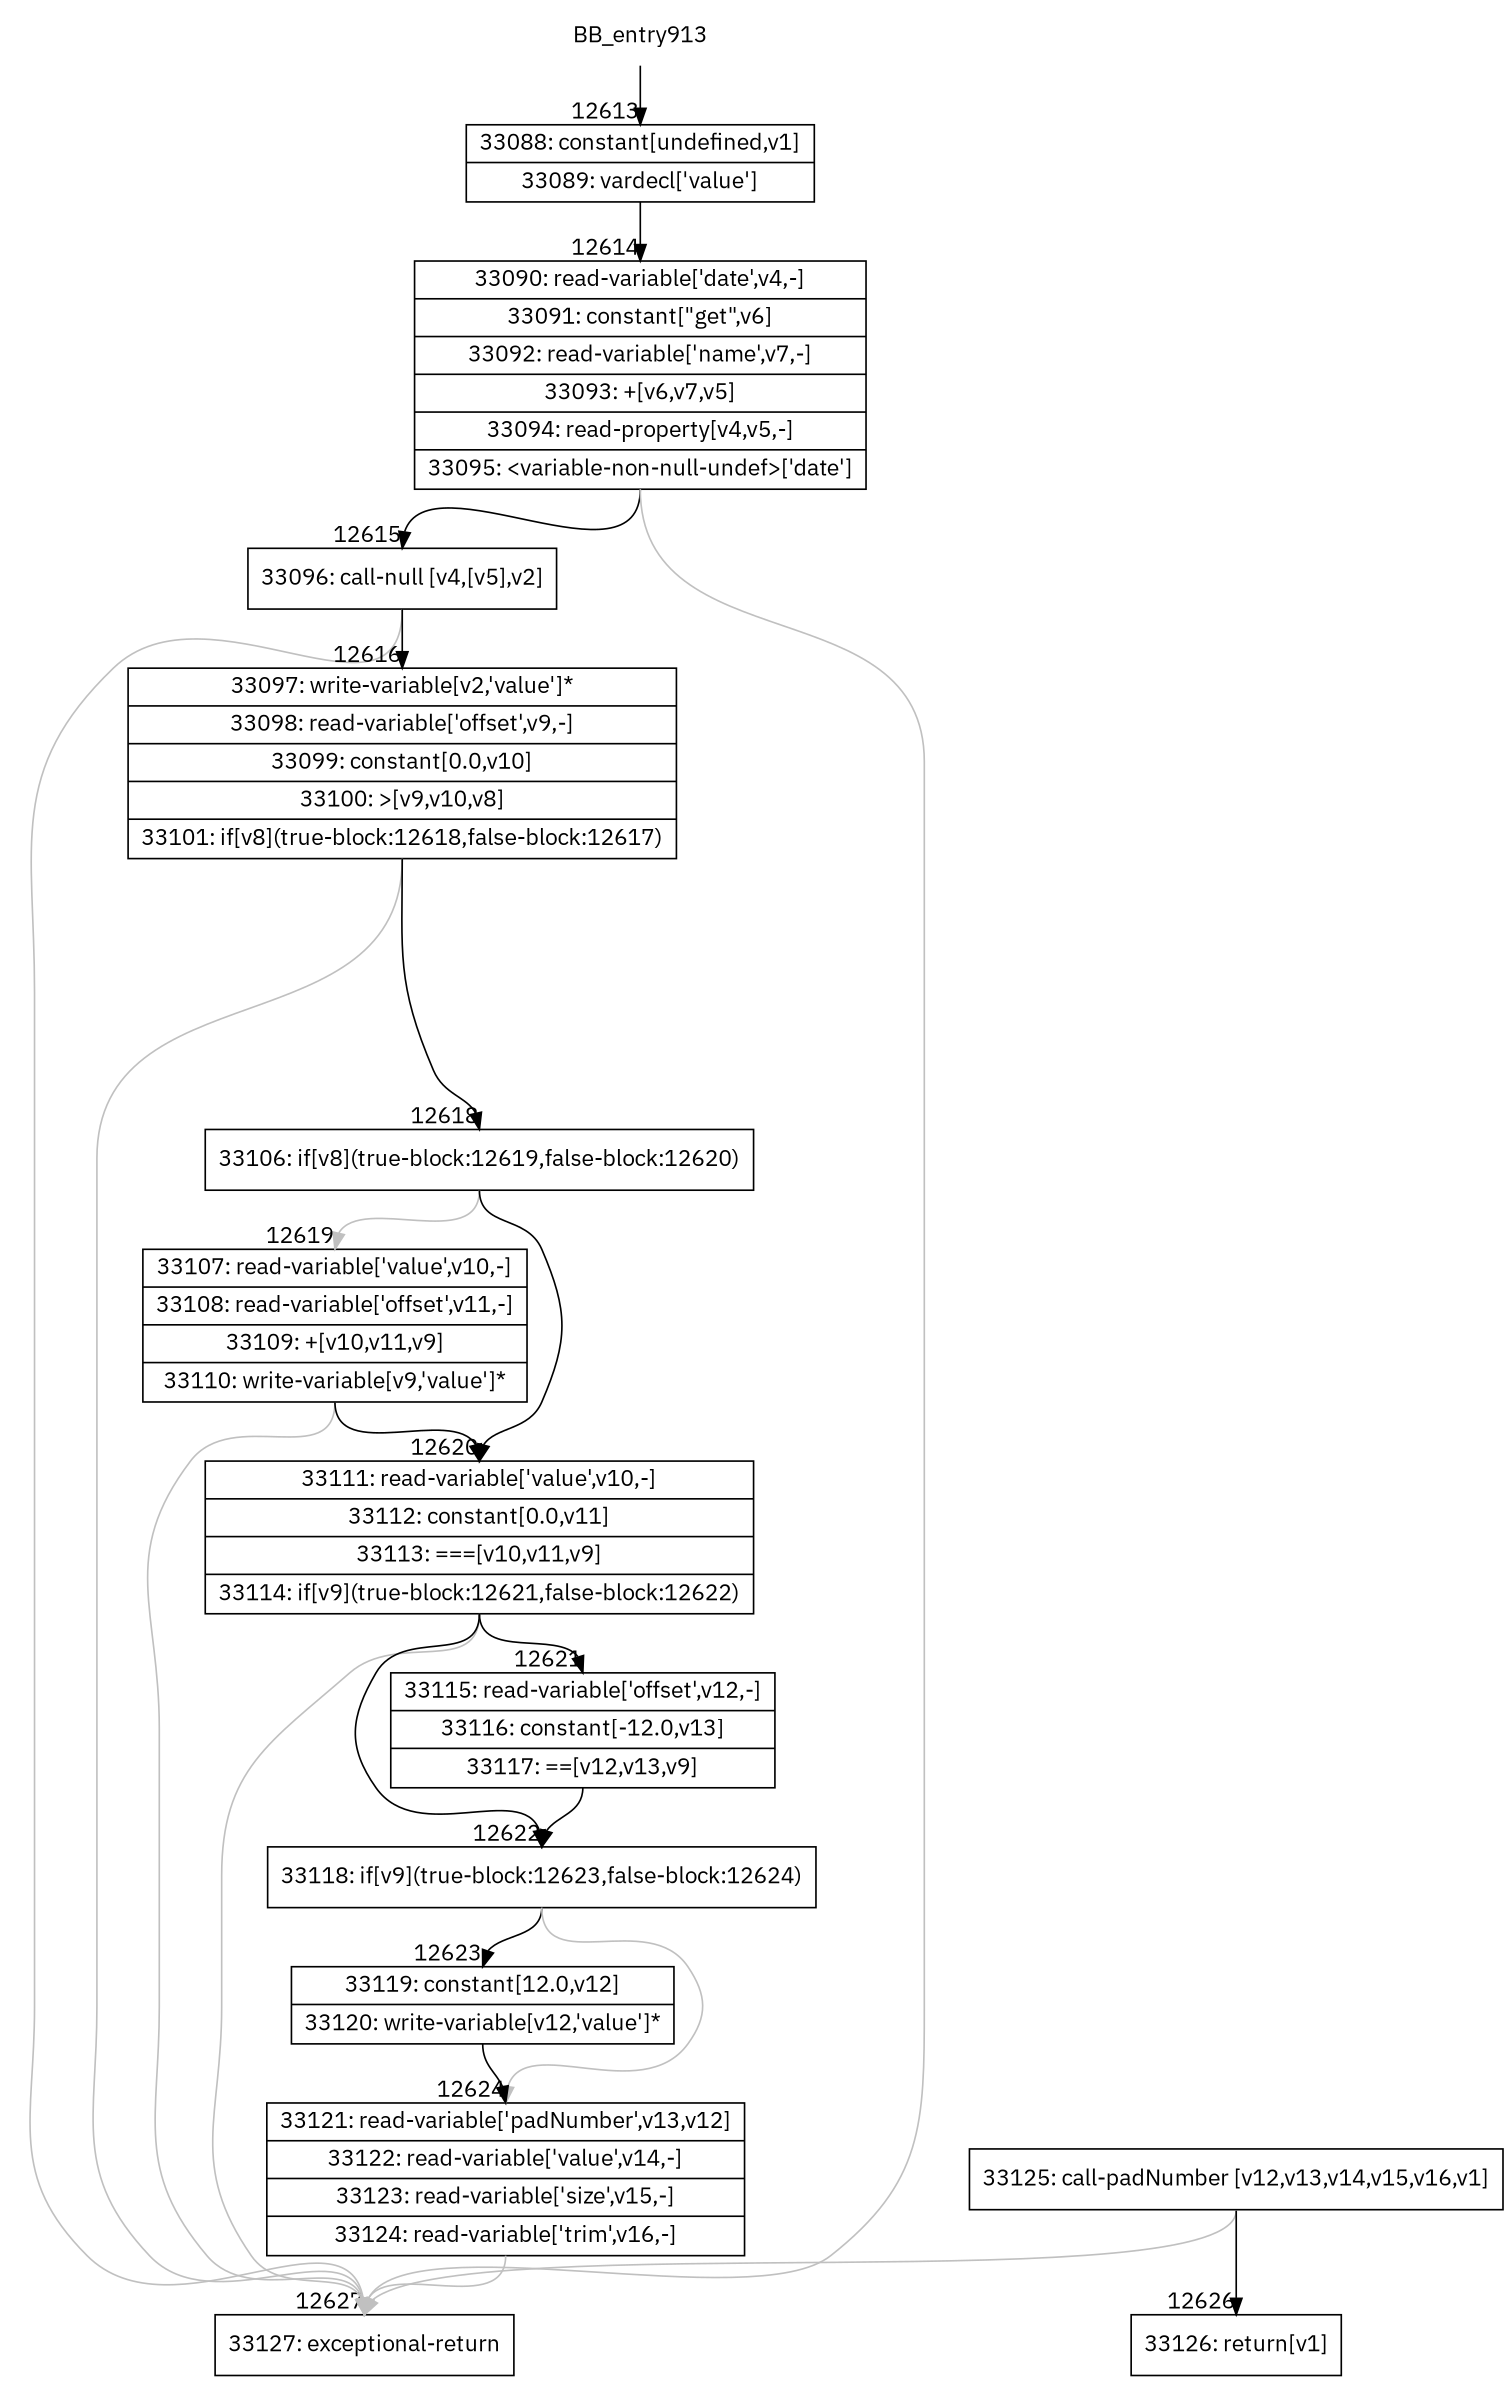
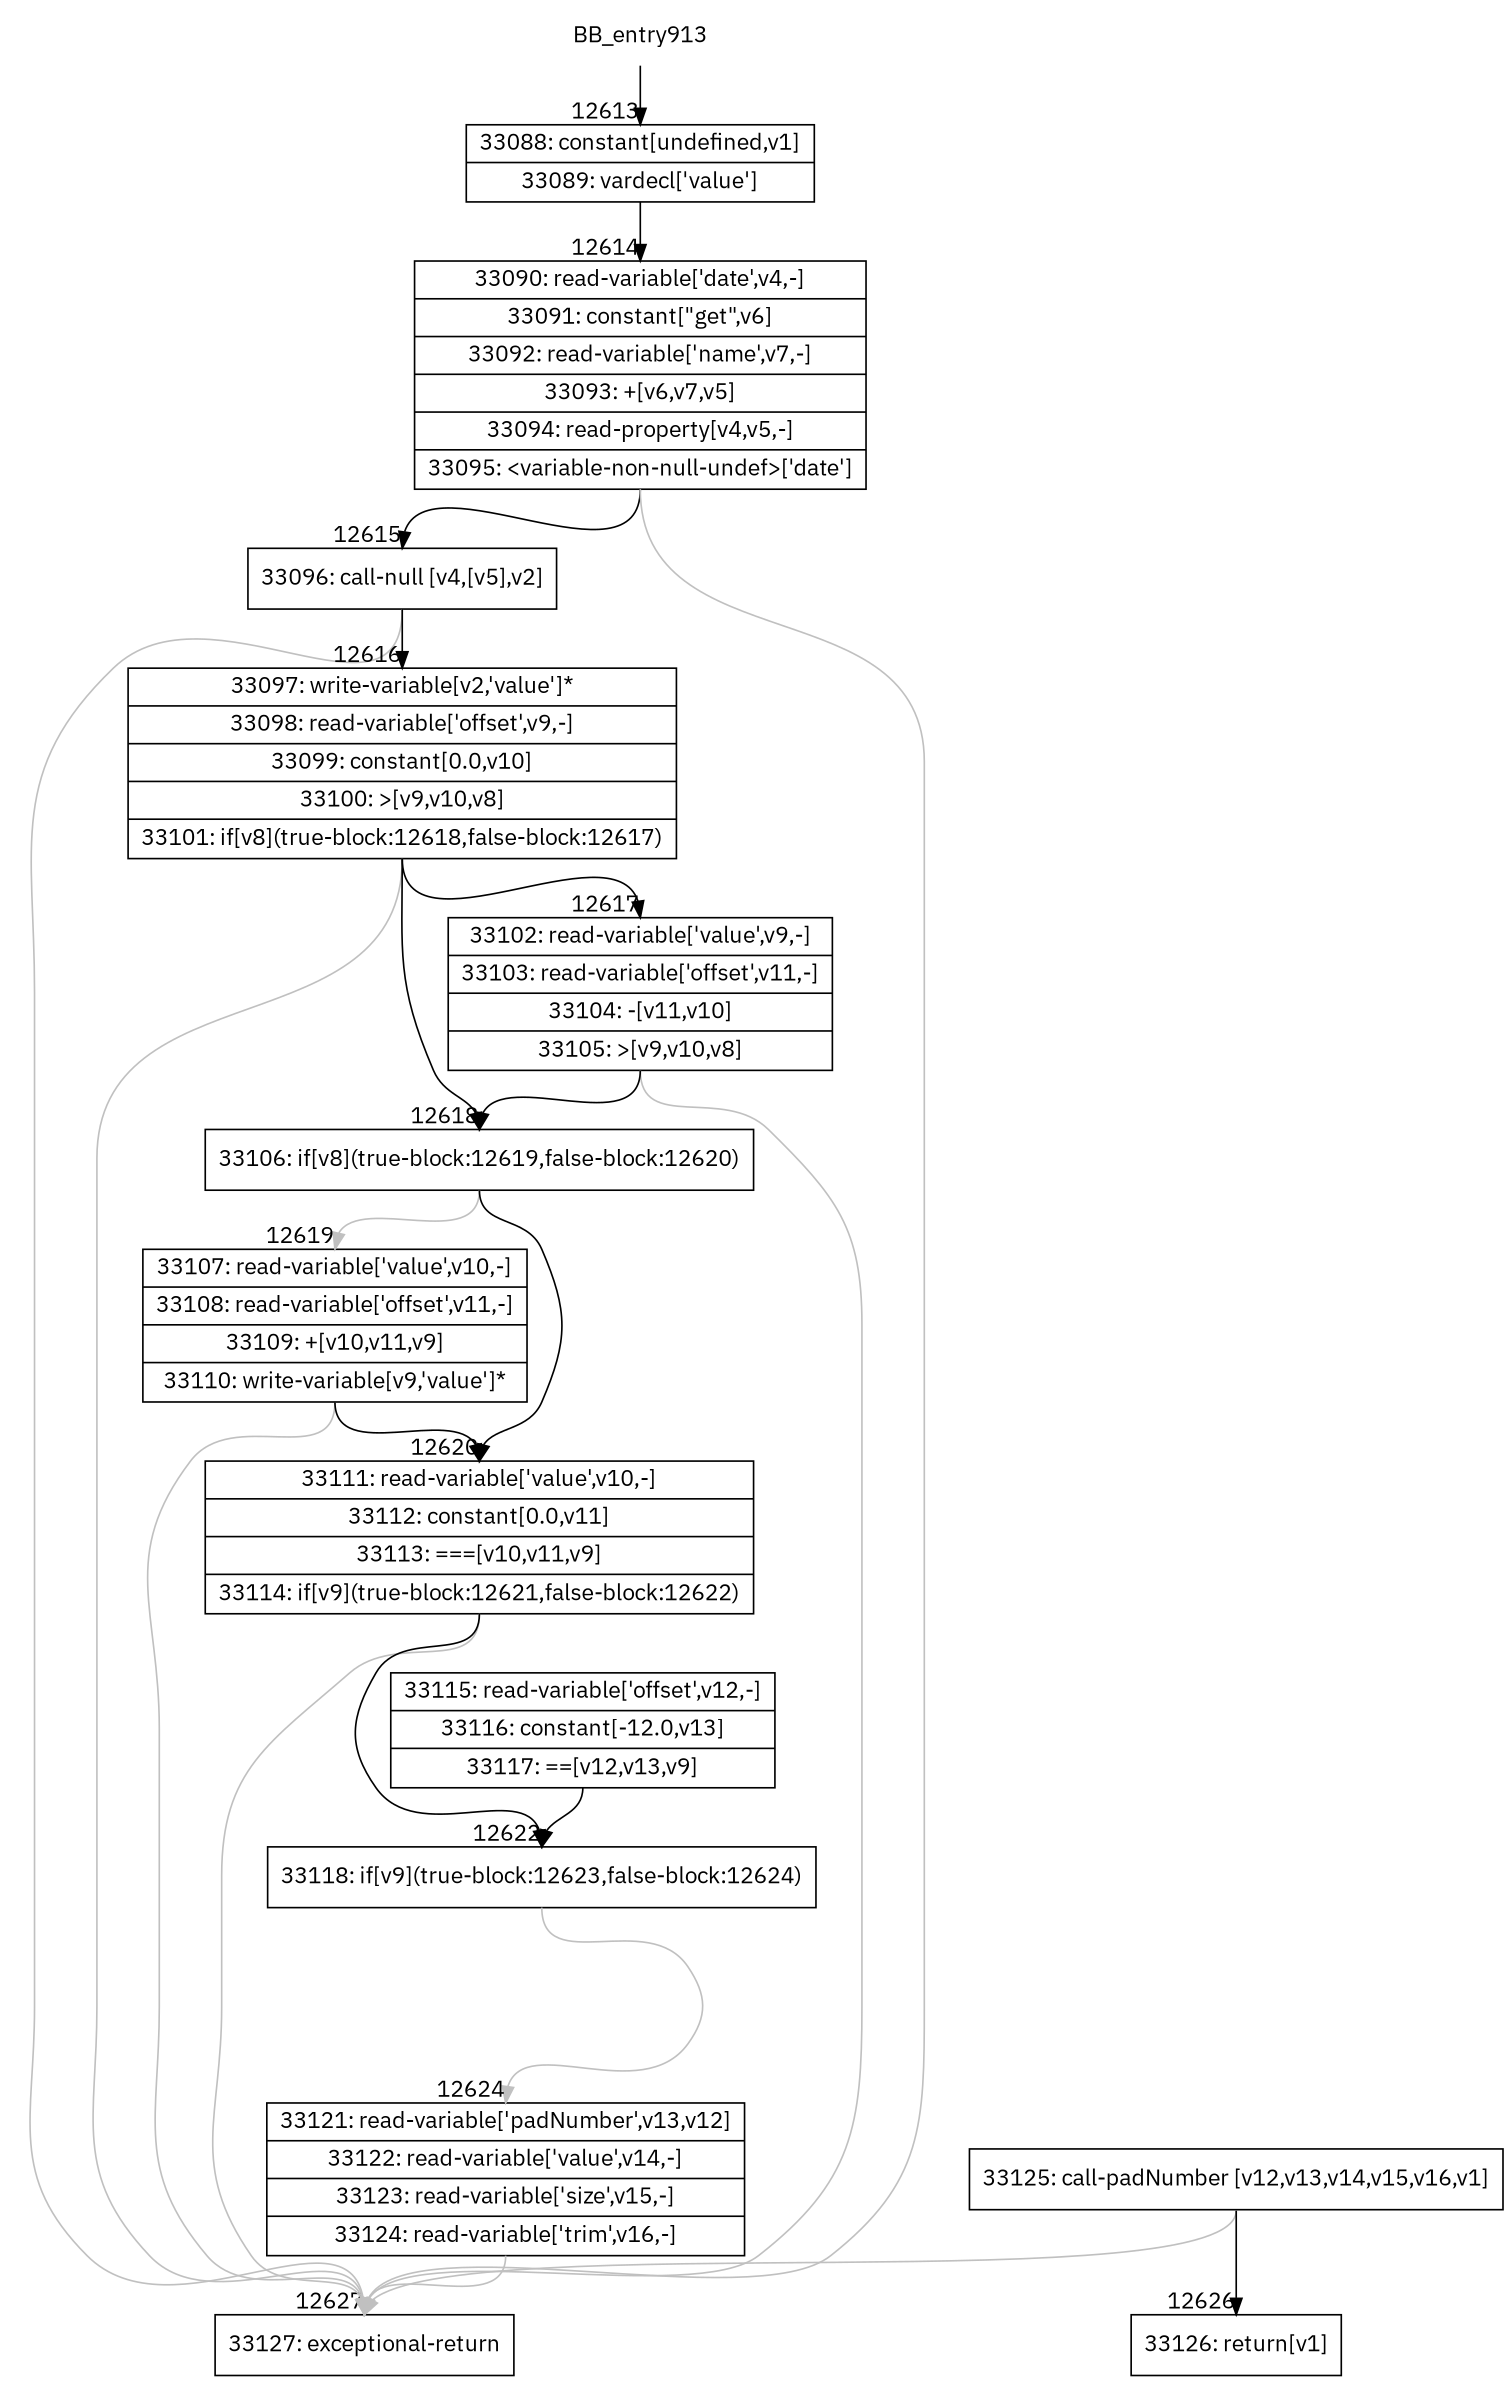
none -> (640, 994)
(523, 1643) -> none
(483, 2005) -> none
